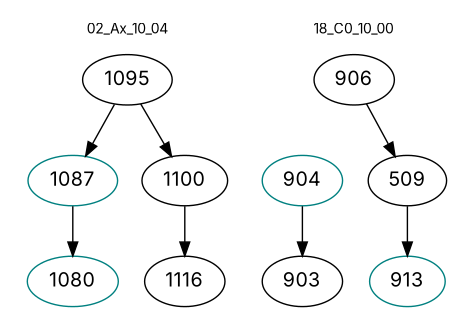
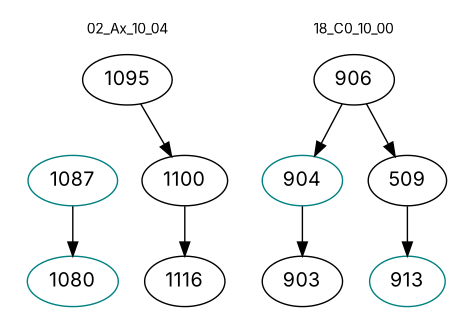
(104, 124) -> none
none -> (332, 124)
